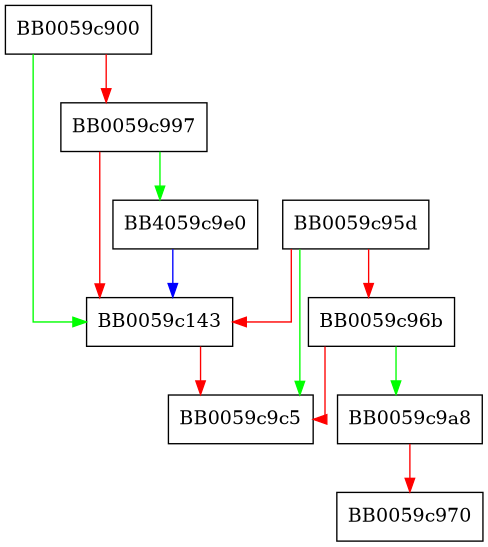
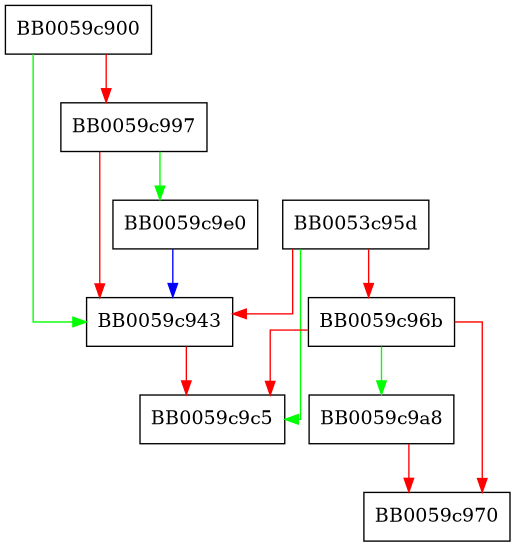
(185, 225) -> (185, 225)
(356, 225) -> (356, 225)
(160, 322) -> (160, 322)
none -> (482, 386)
